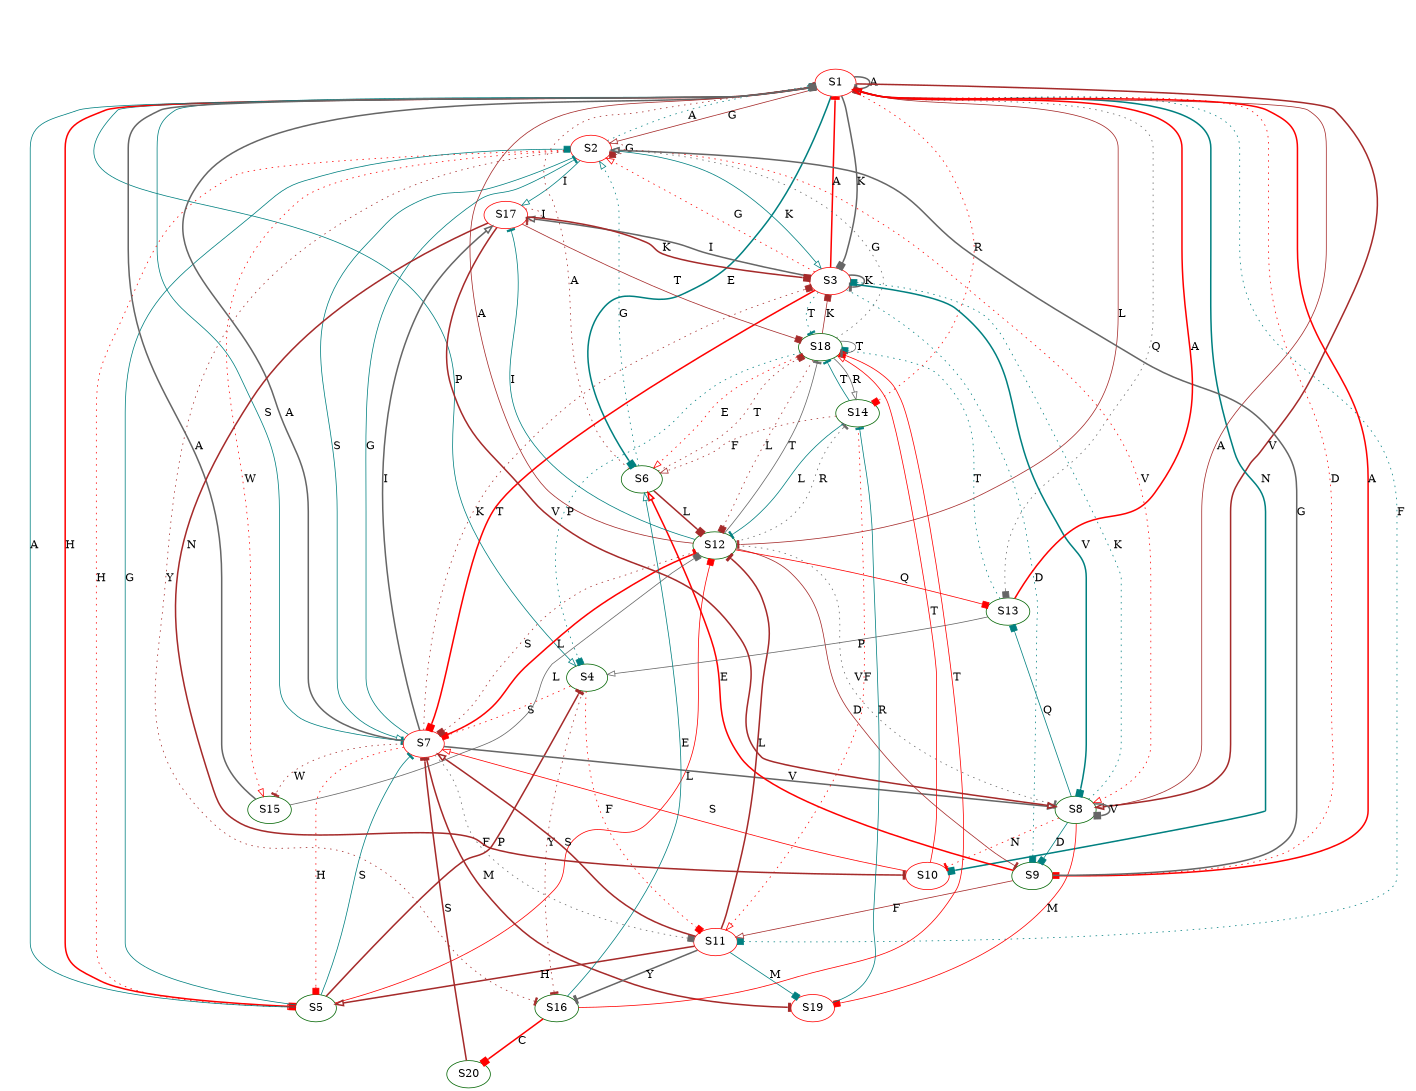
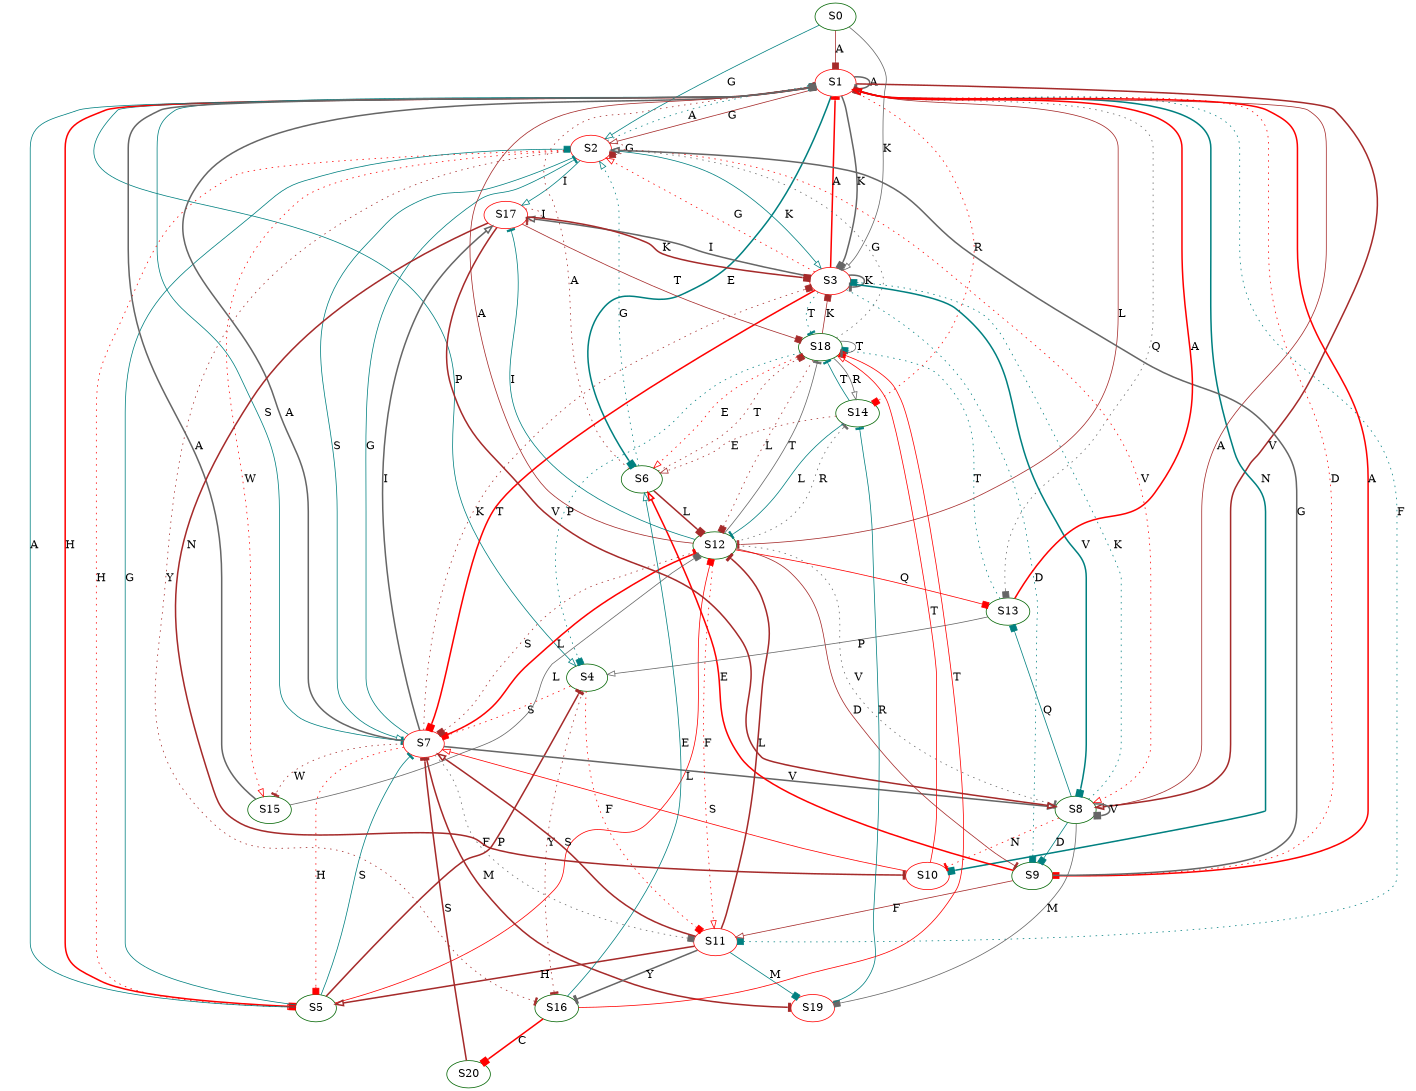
none -> (836, 17)
(735, 446) -> (735, 446)
(864, 682) -> (704, 740)
(991, 949) -> (991, 949)
